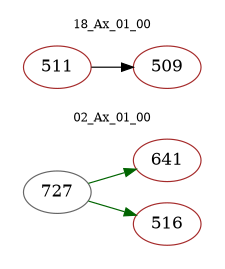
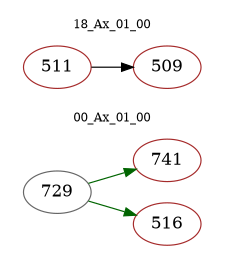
(112, 119) -> (112, 119)
(167, 160) -> (167, 160)
(57, 192) -> (57, 192)
